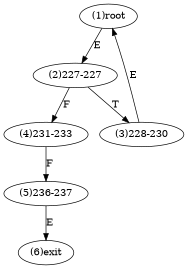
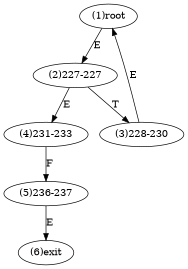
(66, 105) -> (67, 105)
